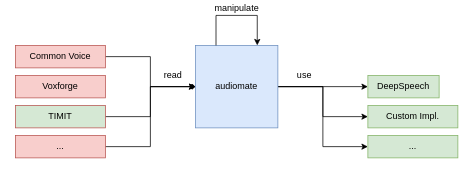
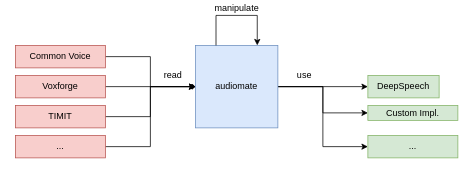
none -> (126, 87)
(60, 117) -> (60, 117)
(413, 117) -> (413, 113)
